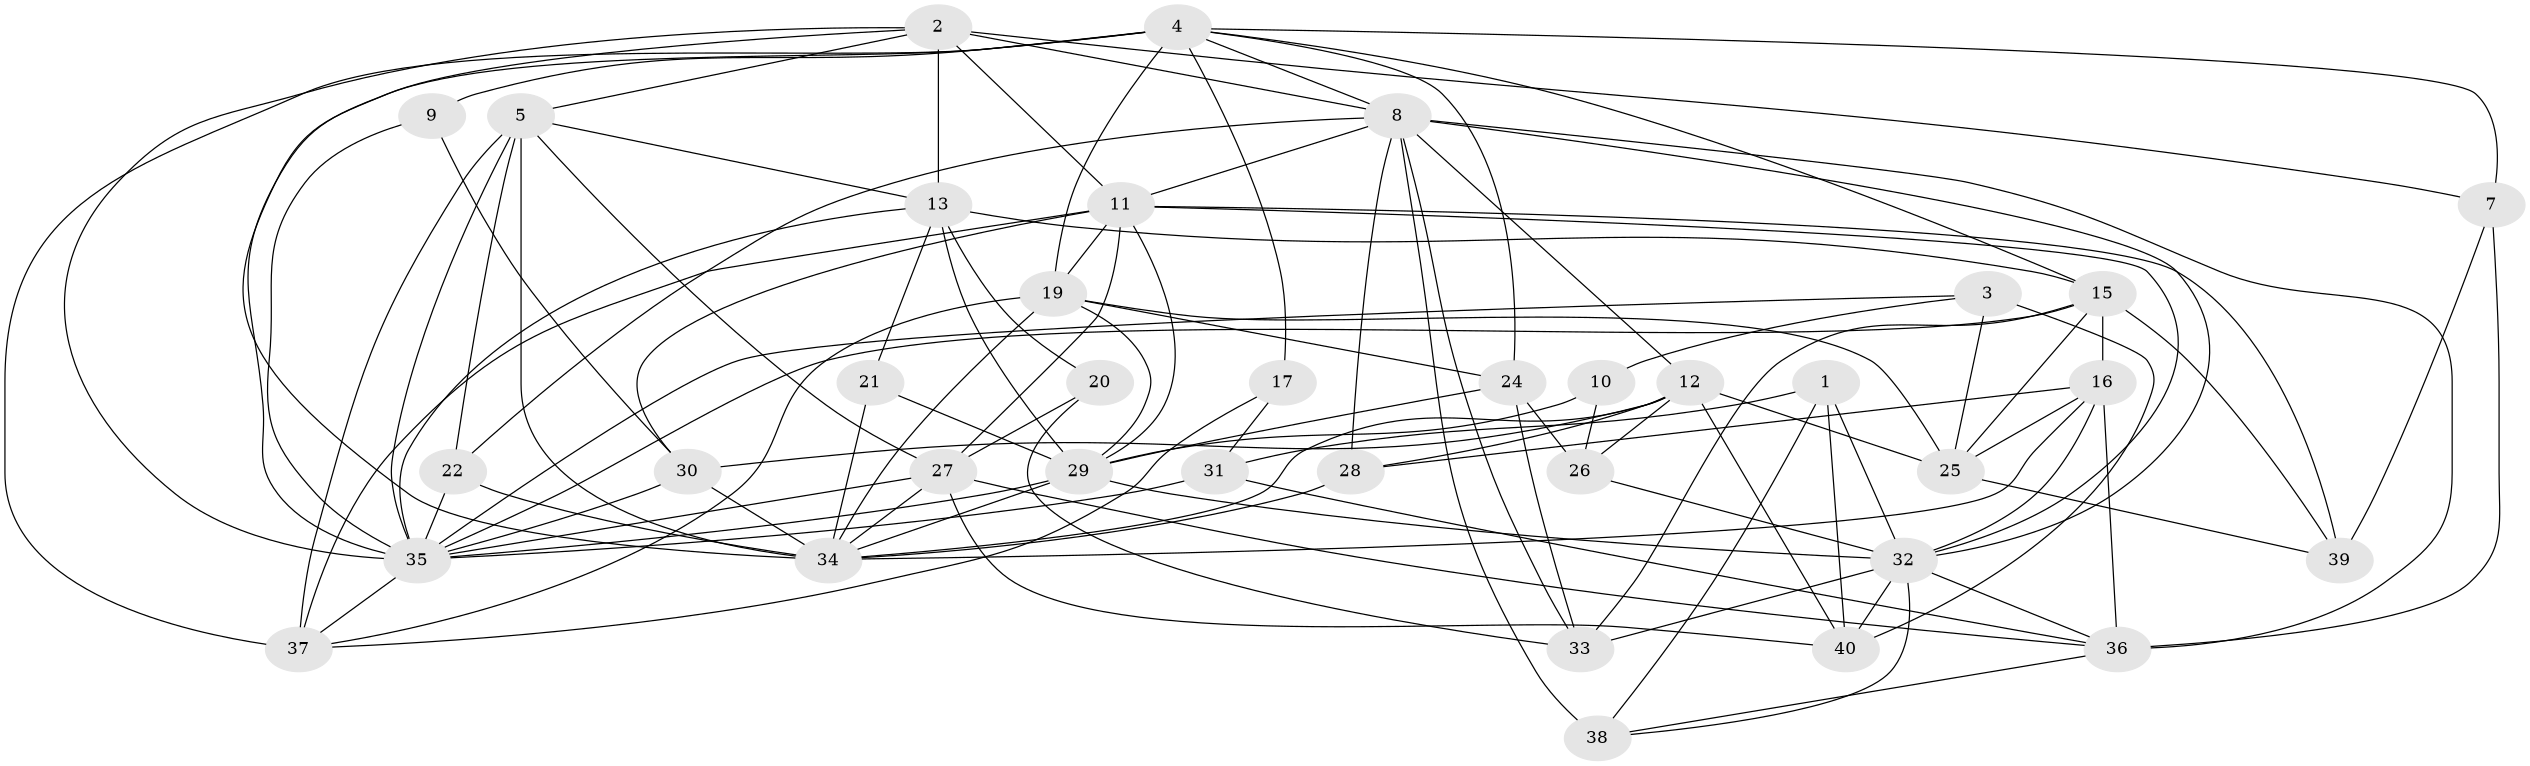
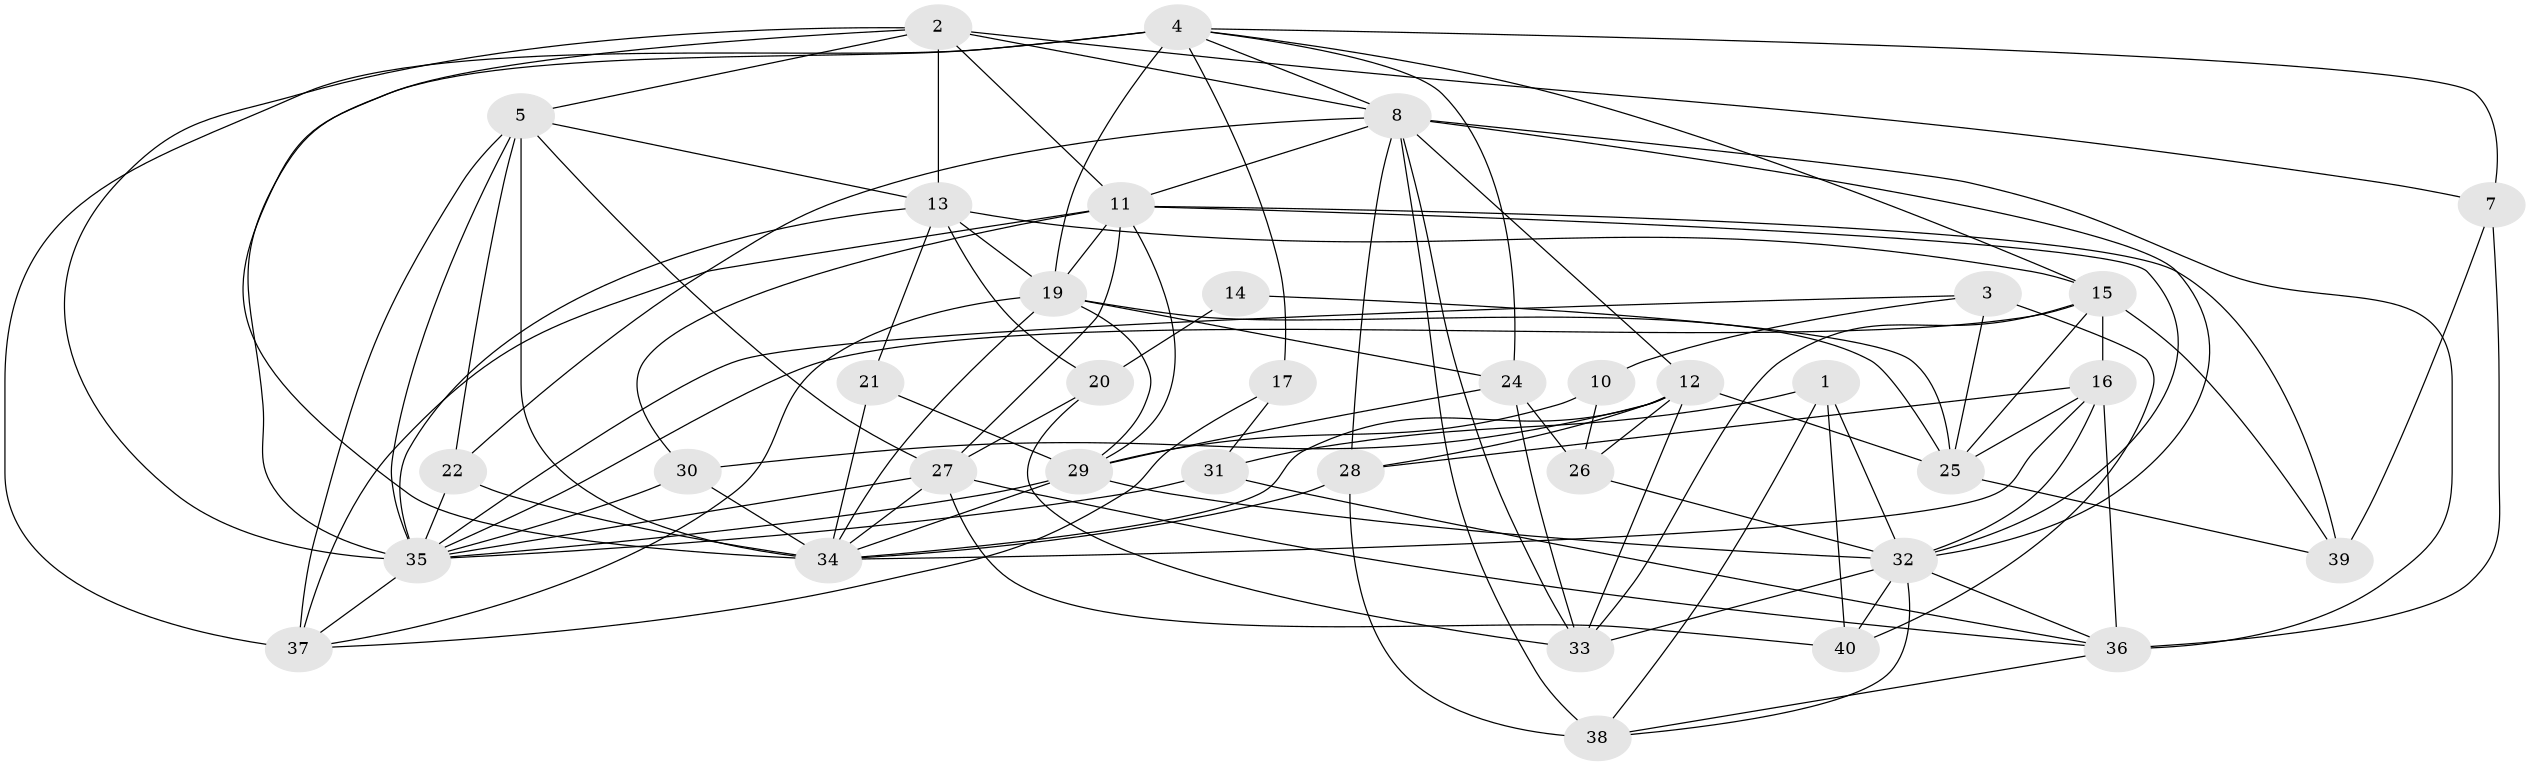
(432, 116) -> none
none -> (1236, 294)
(998, 364) -> (996, 249)
(1755, 494) -> (1635, 516)
none -> (1398, 668)
